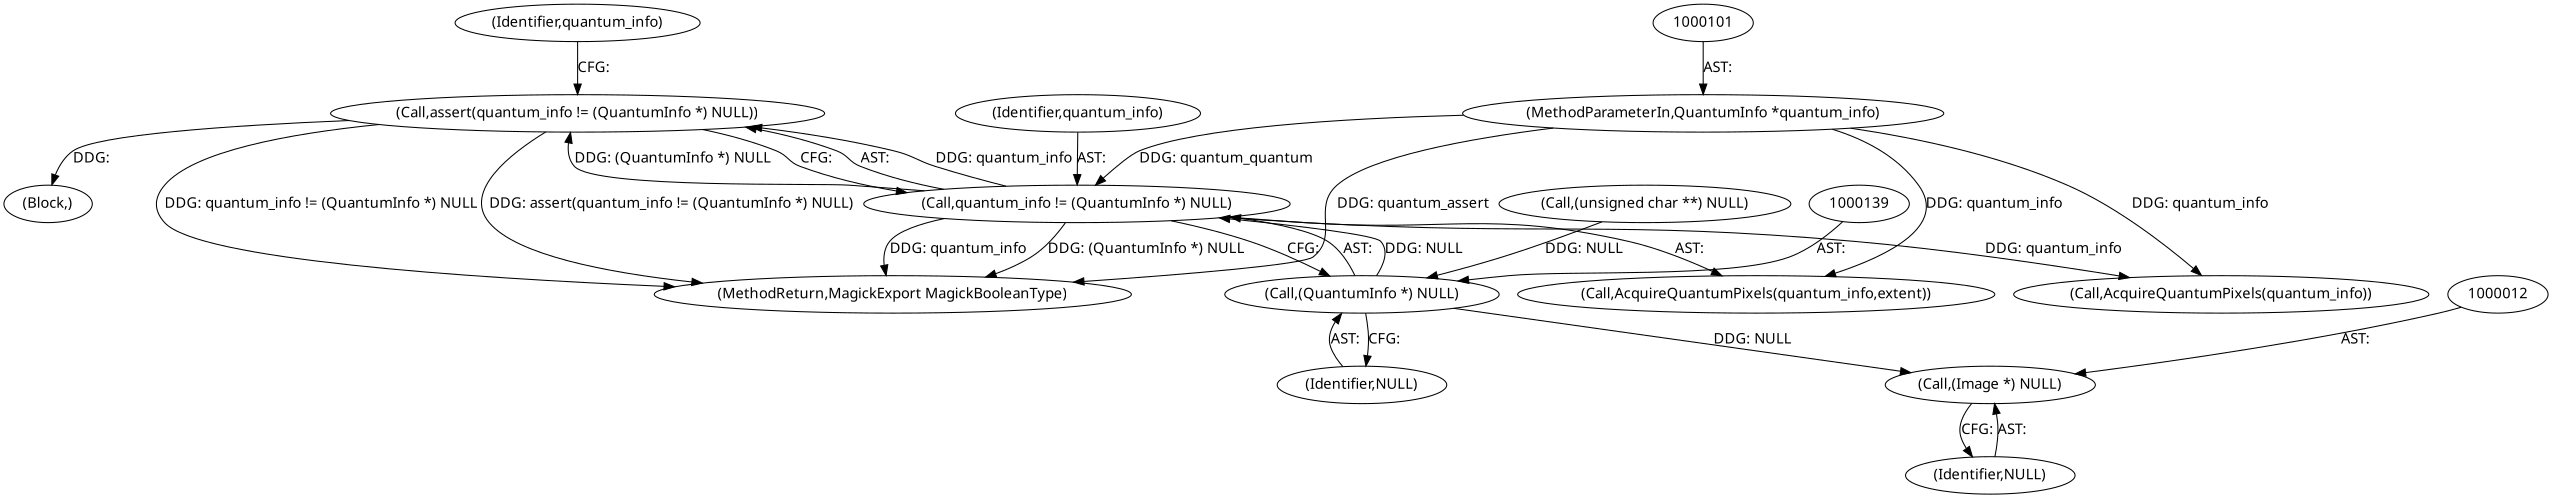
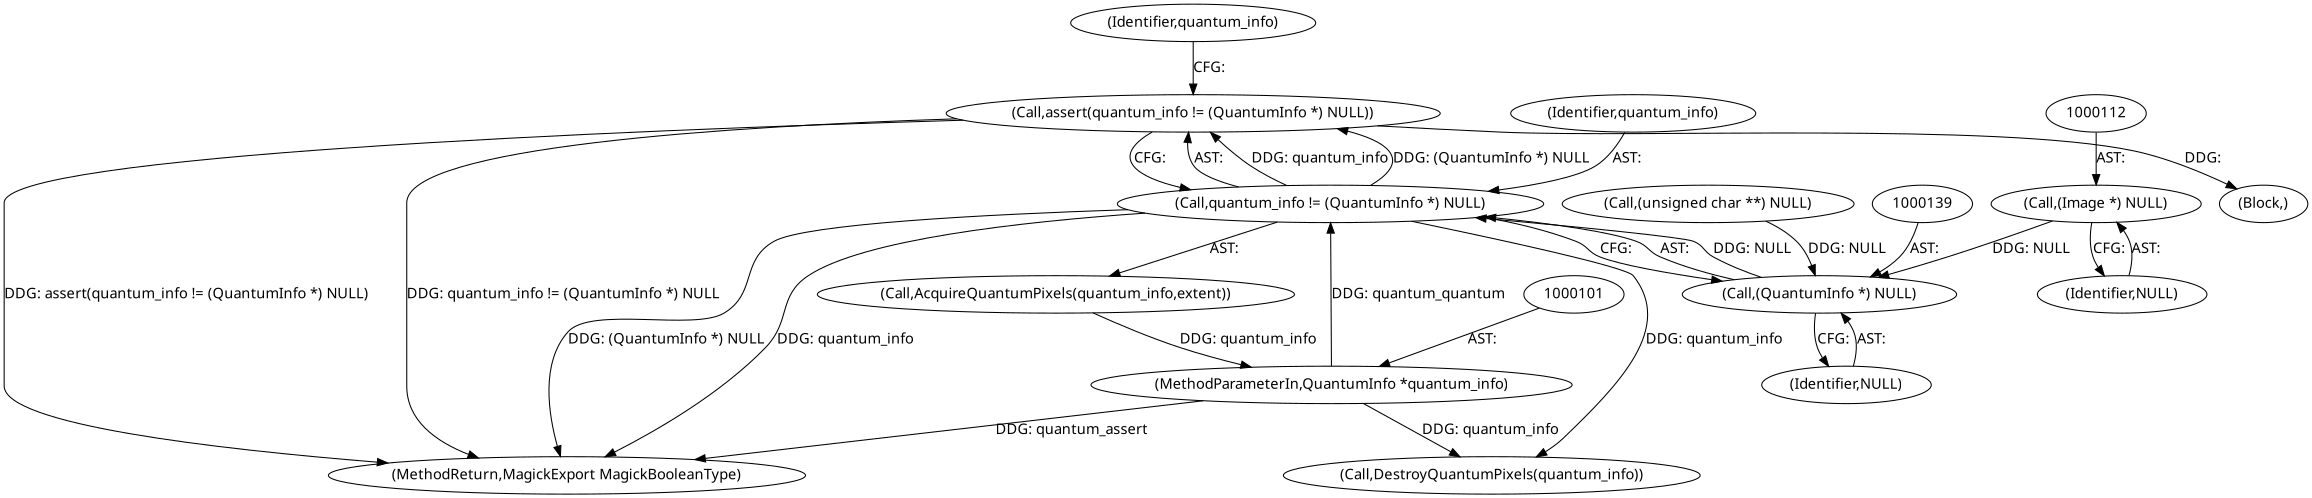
(1926, 202) -> (1166, 343)
(2221, 294) -> (1492, 475)
(2498, 294) -> (2096, 113)
(1677, 340) -> (1971, 249)
